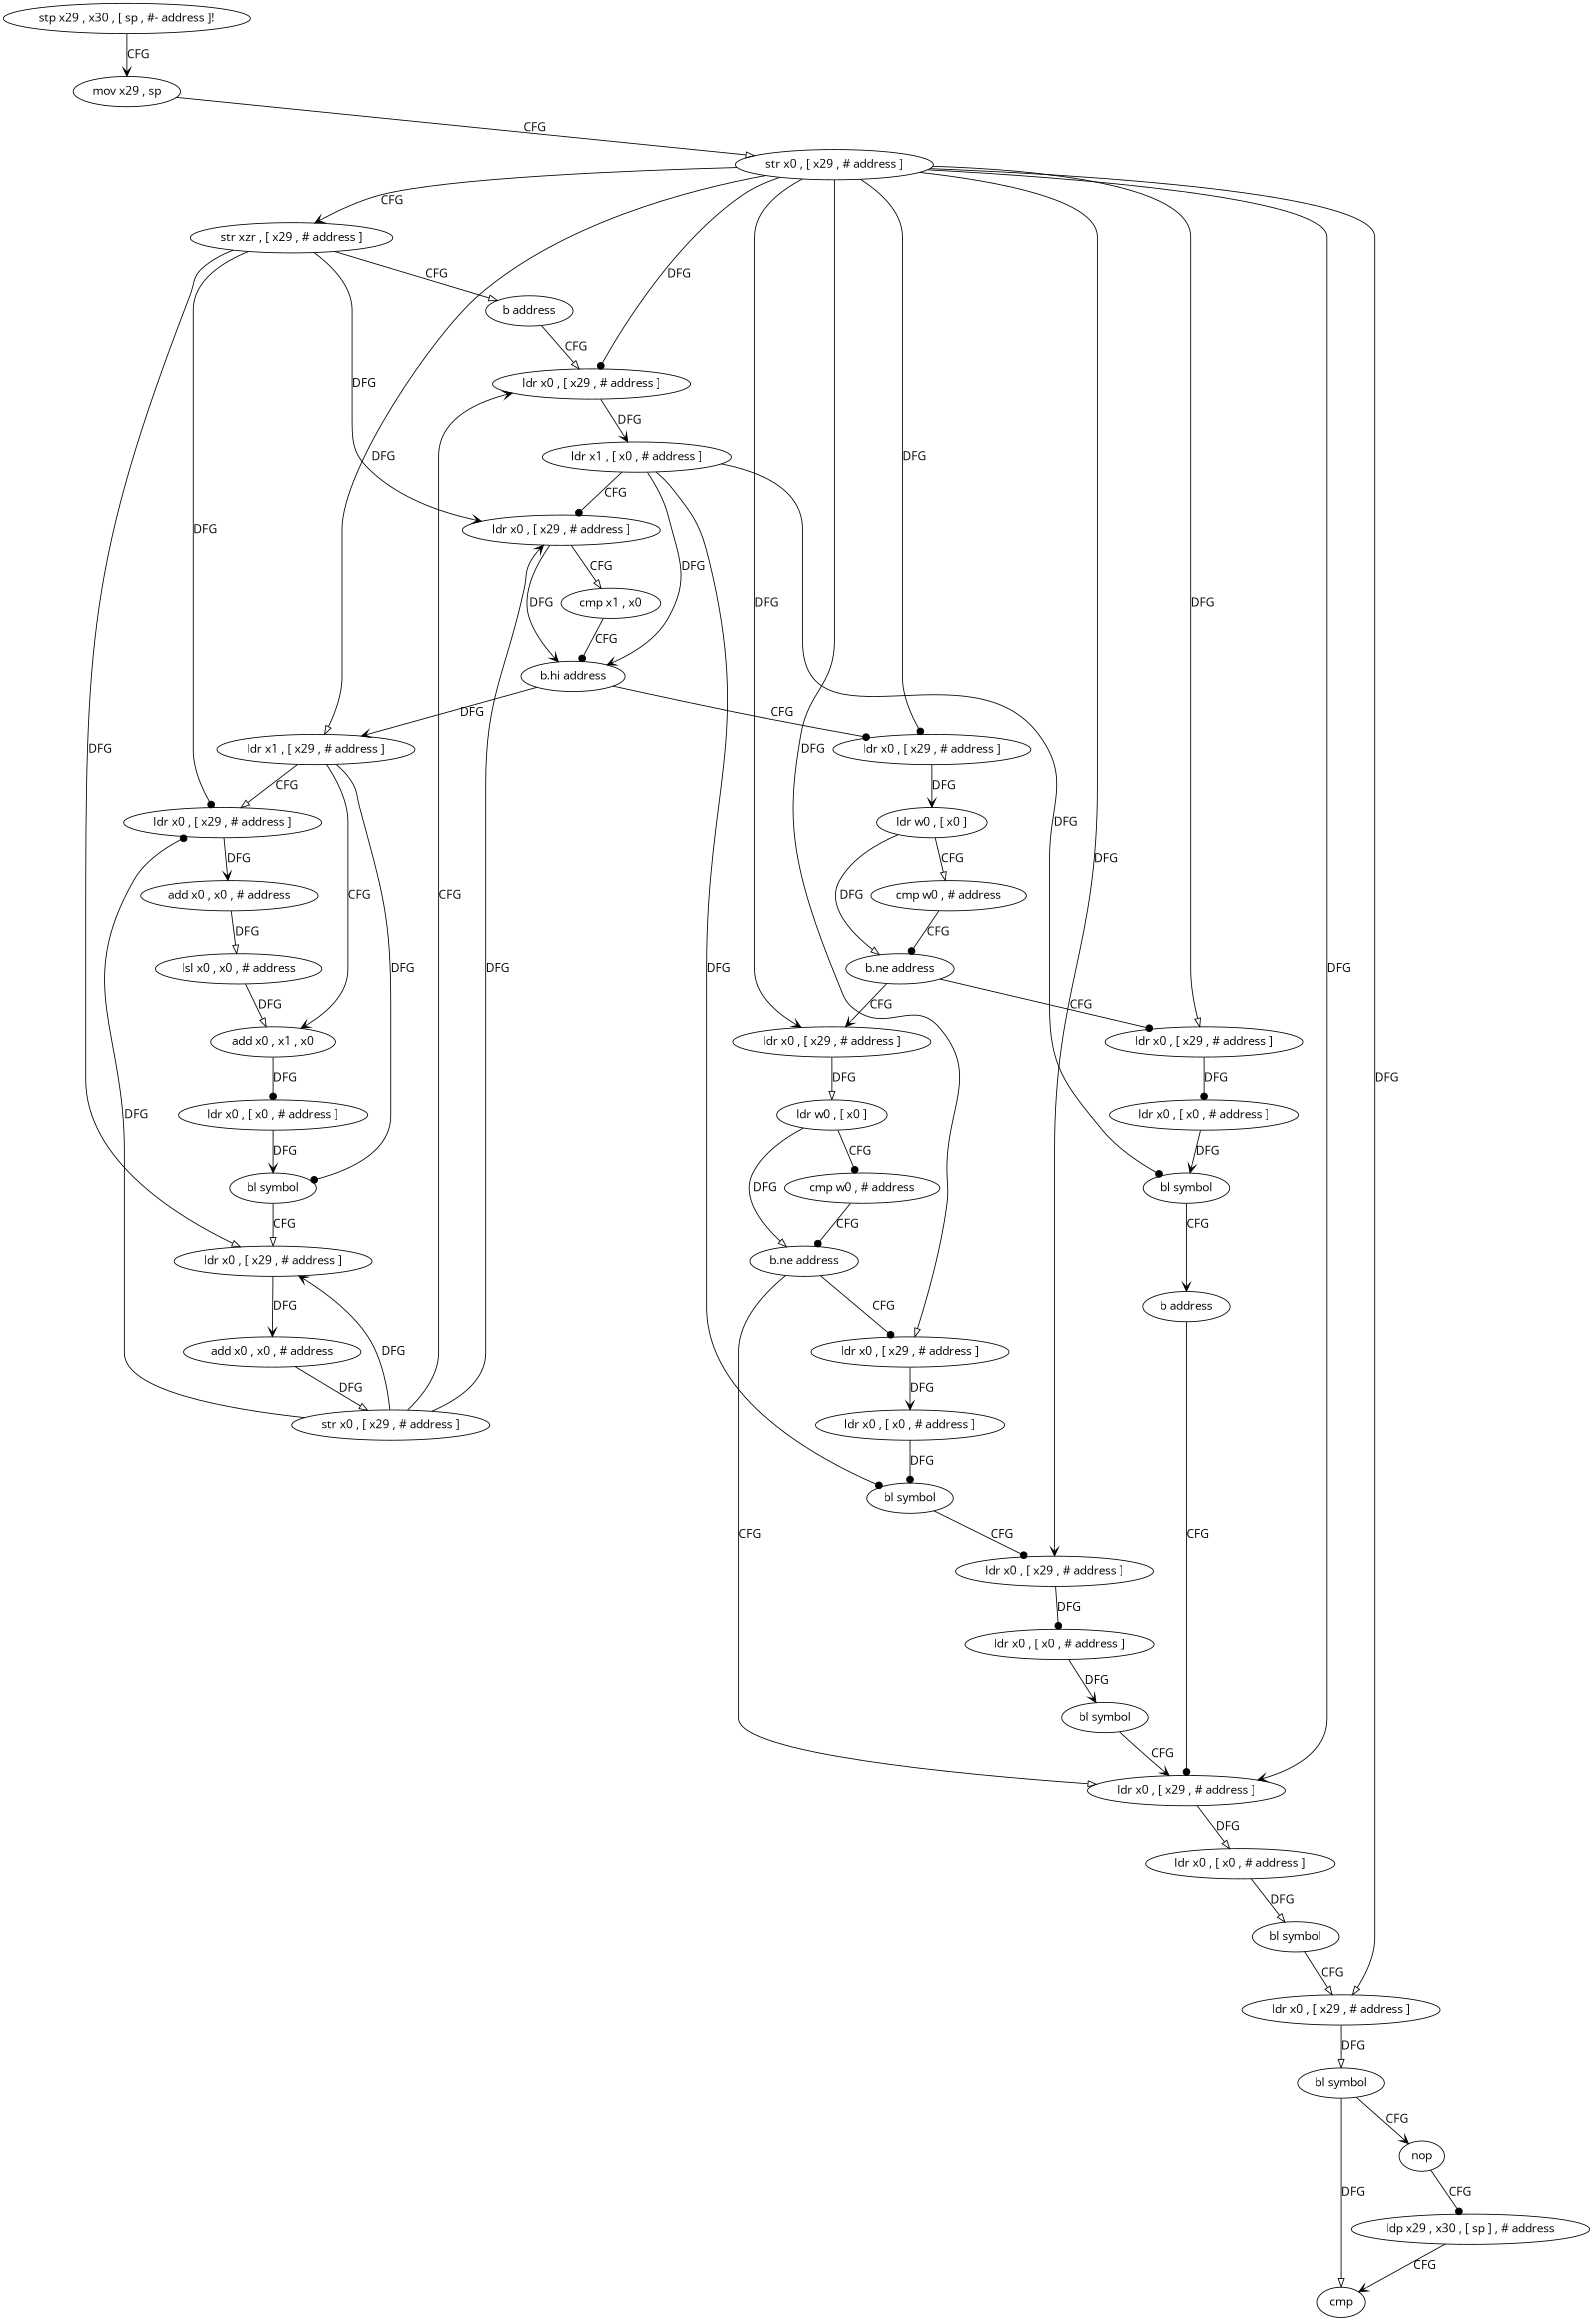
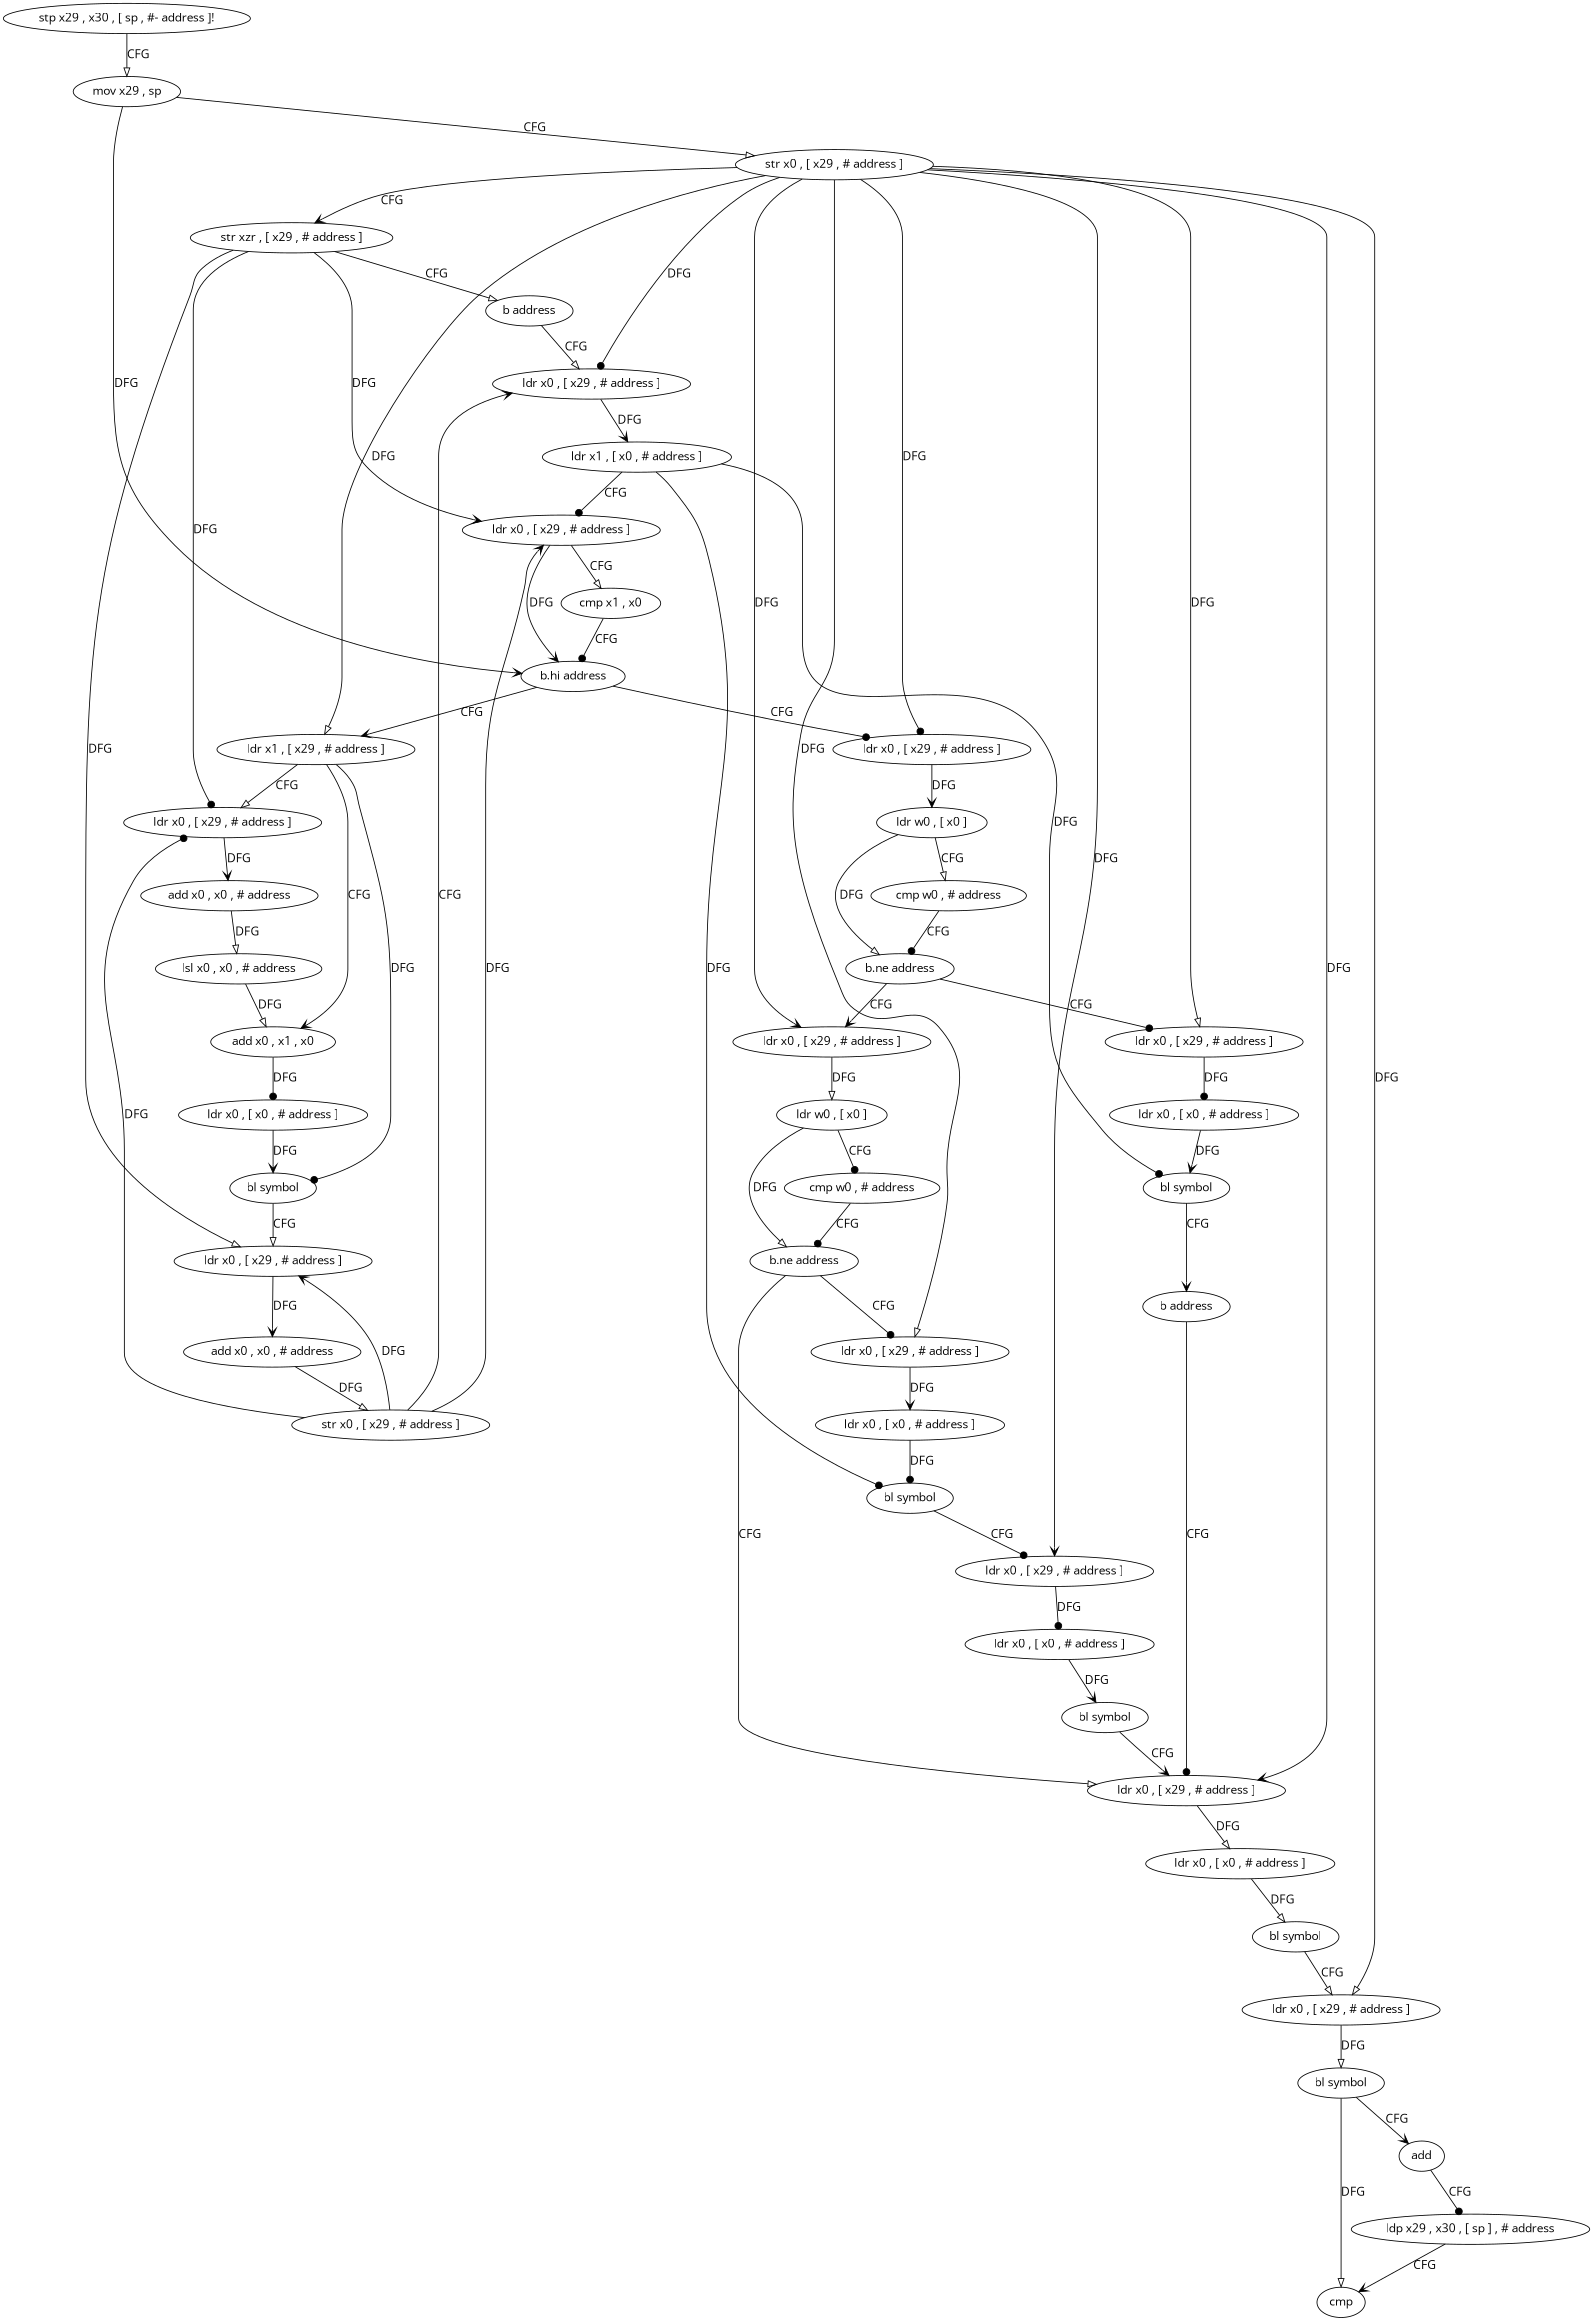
(127, 51) -> (127, 51)
(681, 578) -> (146, 512)
(472, 713) -> (472, 713)
(1422, 2156) -> (1422, 2156)
